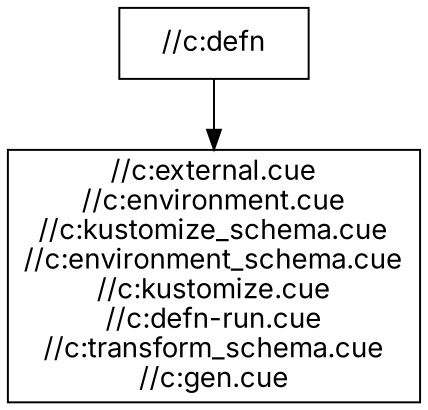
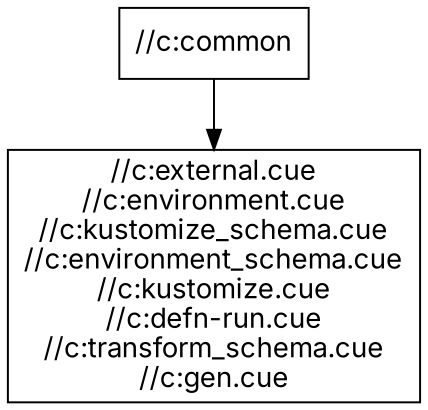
(214, 43) -> (214, 43)
